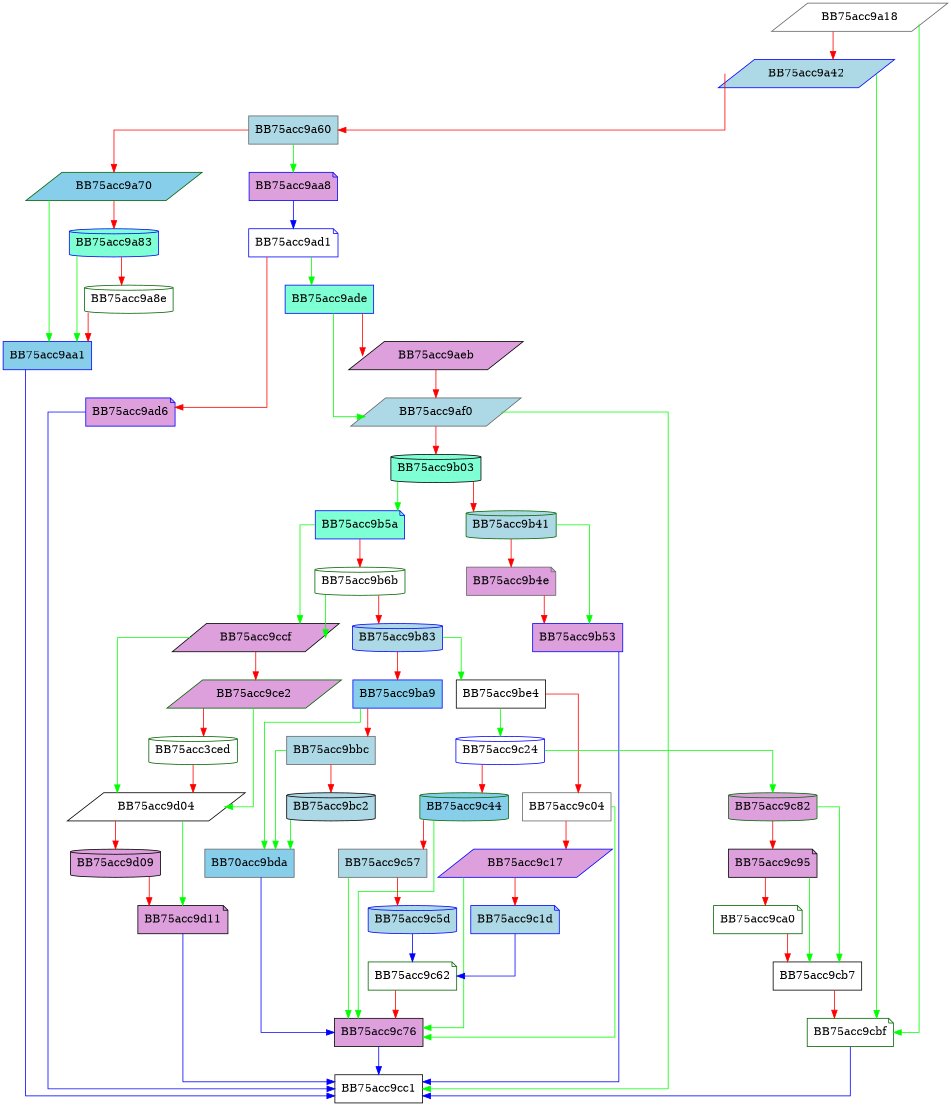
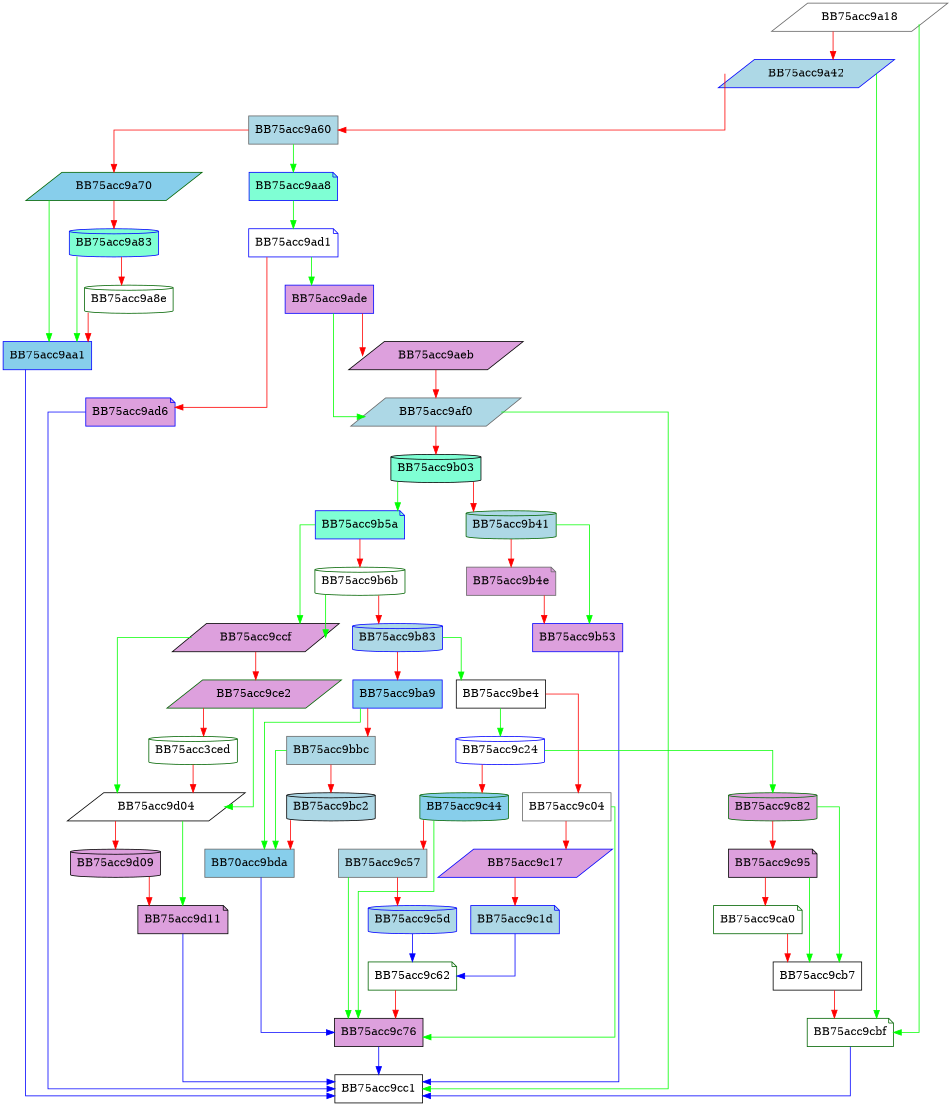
(293, 186) -> (293, 186)
(293, 211) -> (293, 211)
(329, 299) -> (329, 299)
(290, 831) -> (290, 831)
(464, 969) -> none
